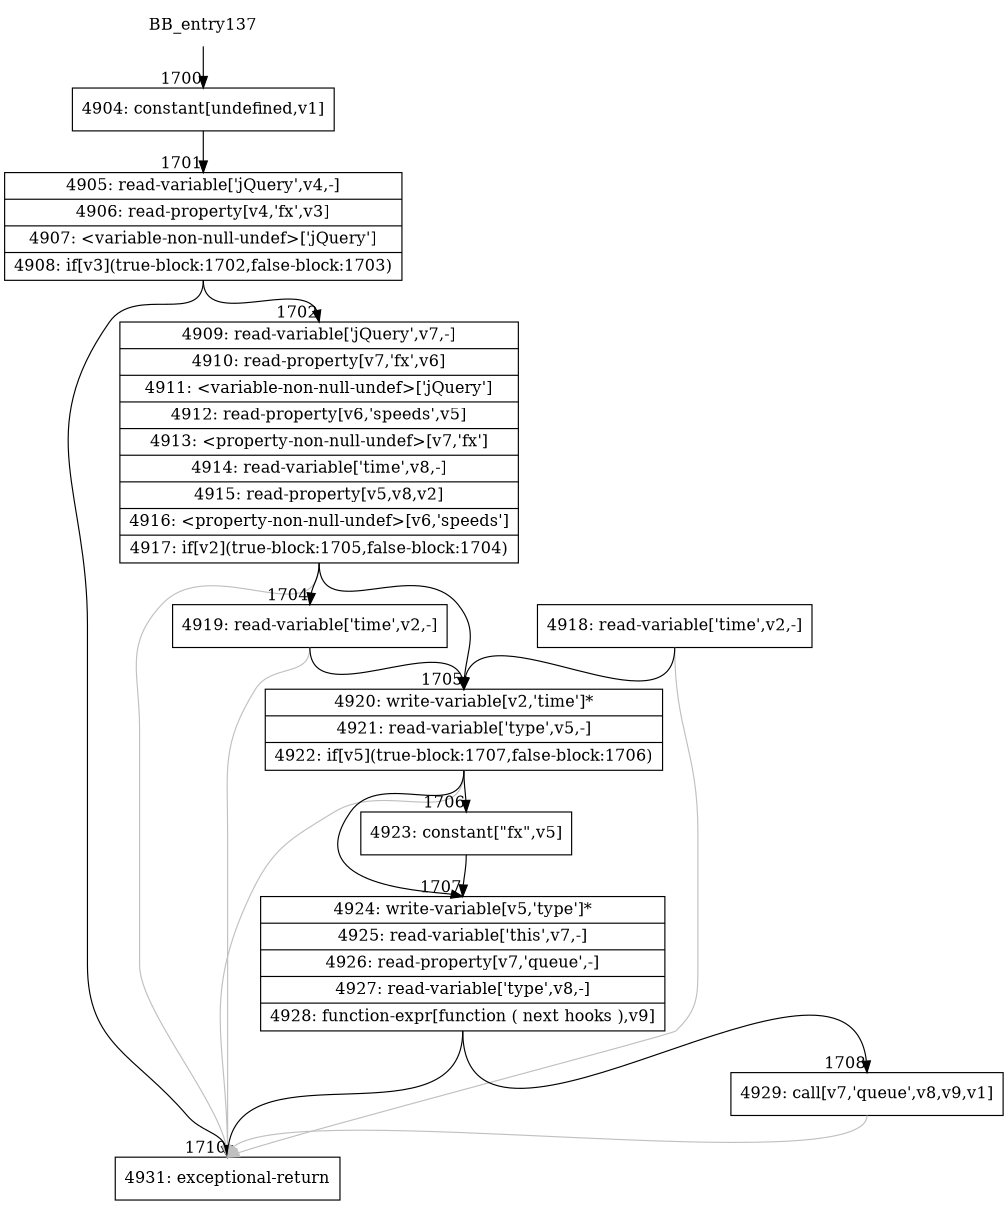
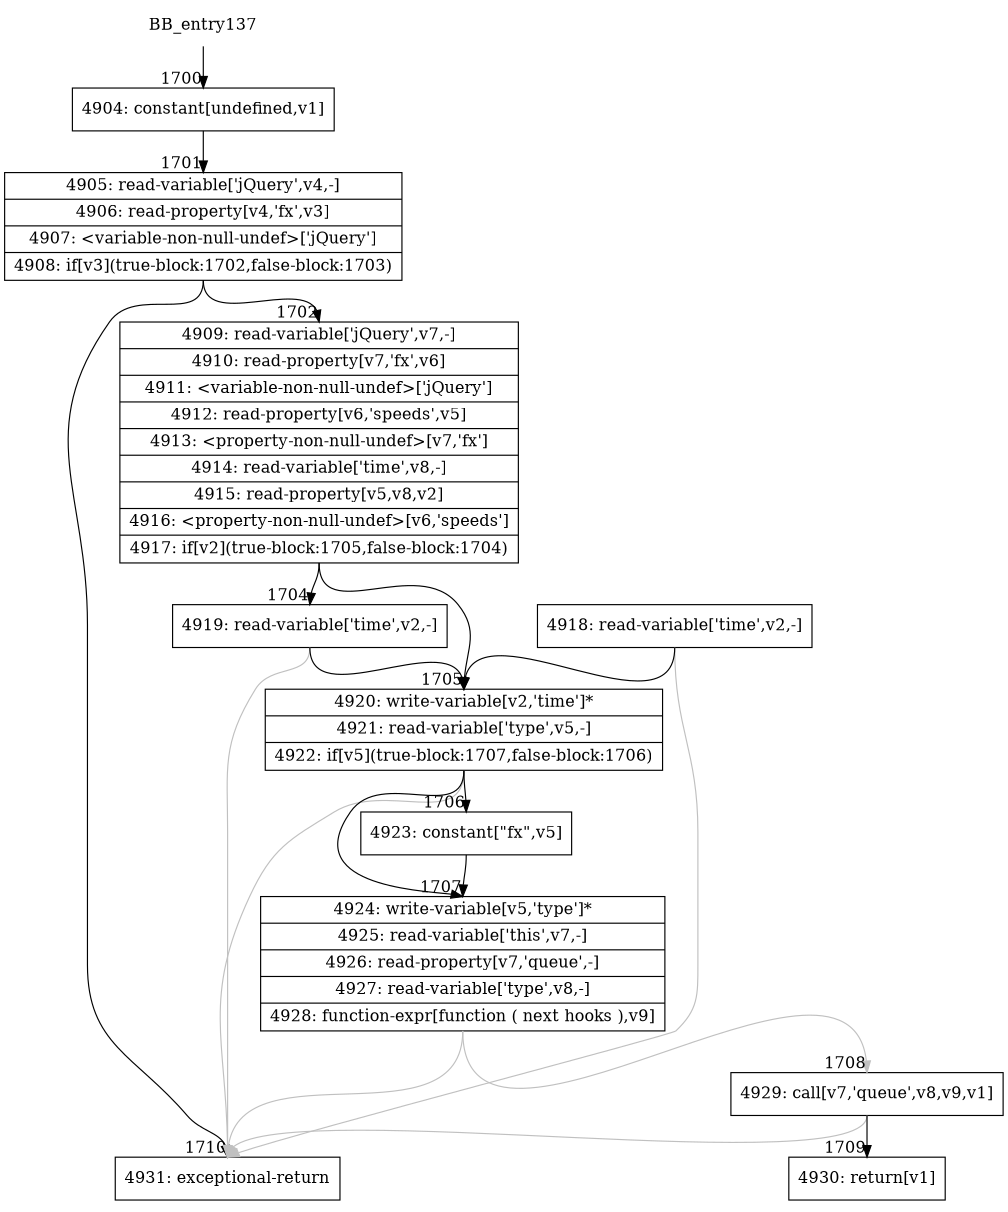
(140, 791) -> none
(659, 1054) -> (659, 1054)
(351, 1094) -> (351, 1094)
none -> (867, 1179)
